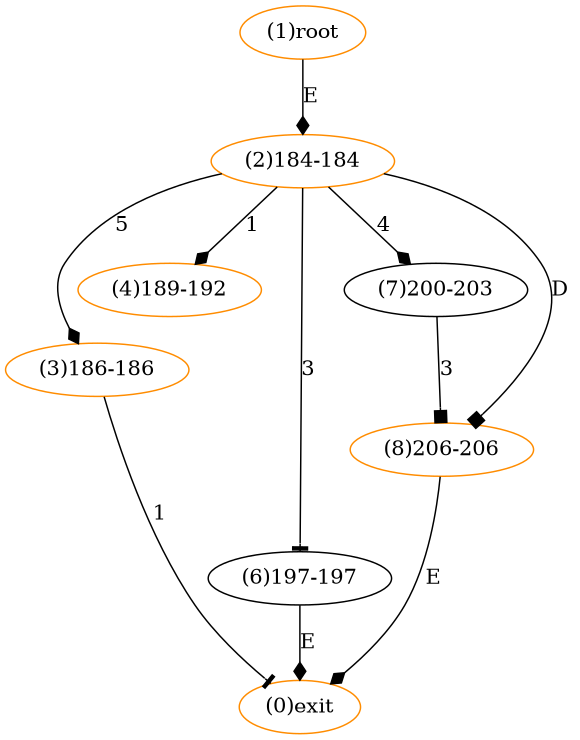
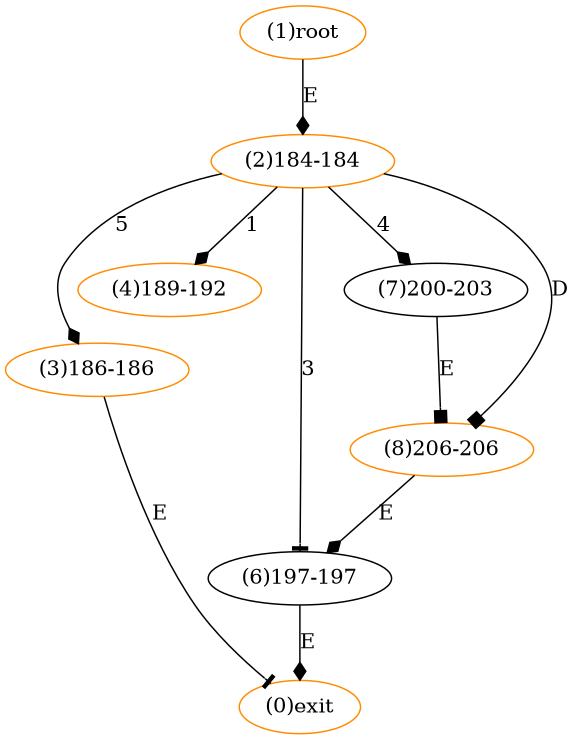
(447, 370) -> (447, 370)
(160, 514) -> (160, 514)
(414, 586) -> (378, 508)
